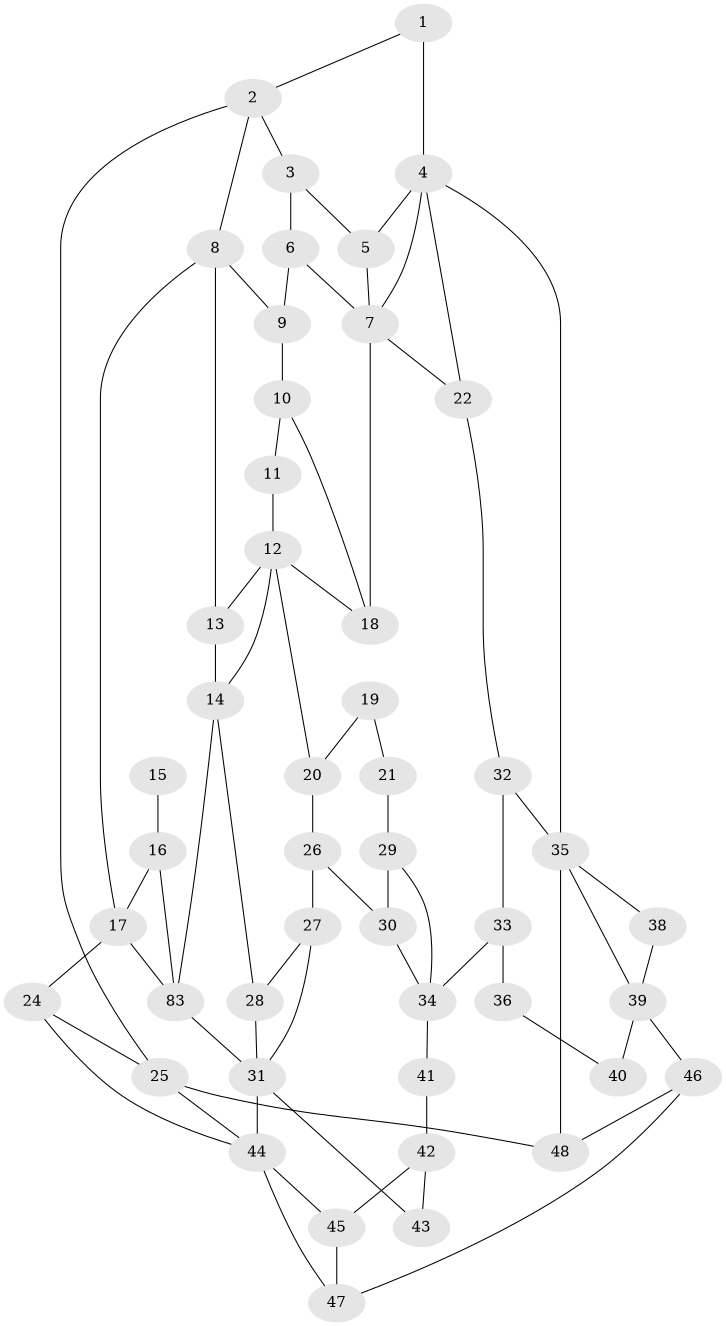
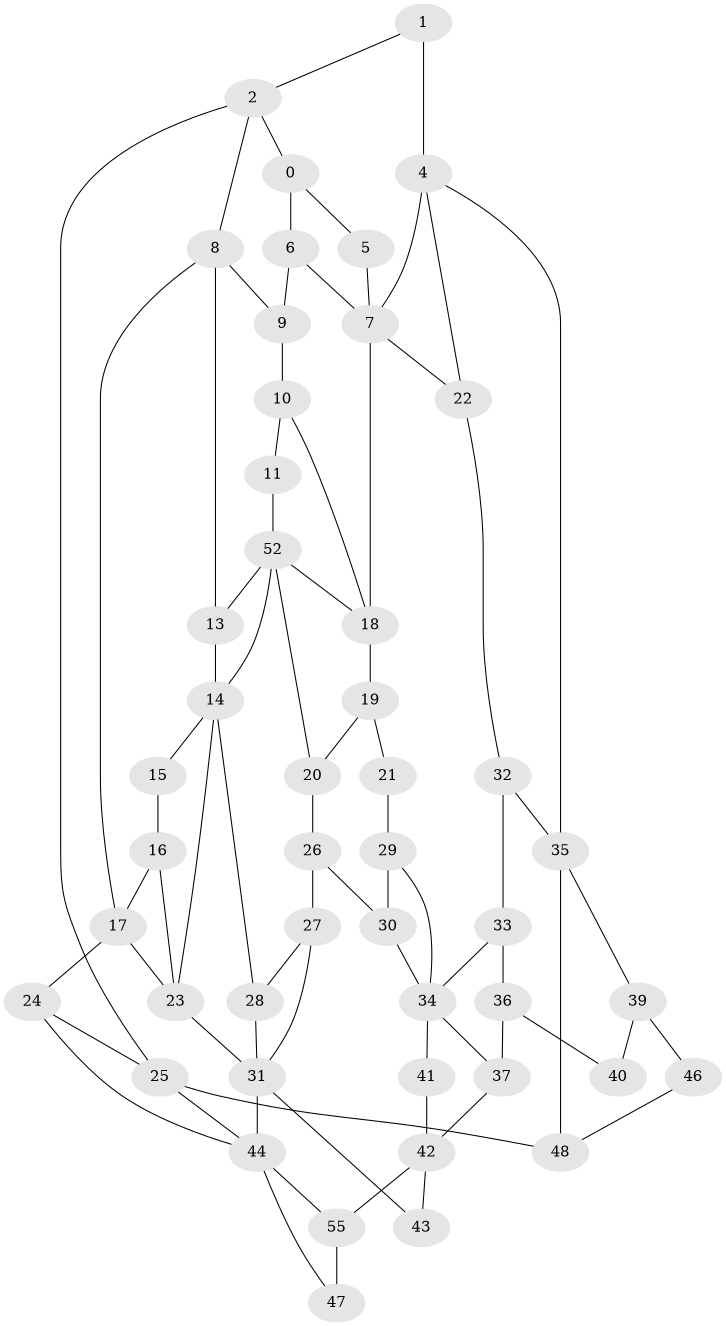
(291, 174) -> (291, 174)
(395, 211) -> none
(273, 550) -> (273, 550)
none -> (370, 663)
none -> (187, 738)
(658, 927) -> none
(176, 1002) -> (176, 1002)
none -> (502, 1077)
(533, 1213) -> none
(337, 1228) -> (337, 1228)
